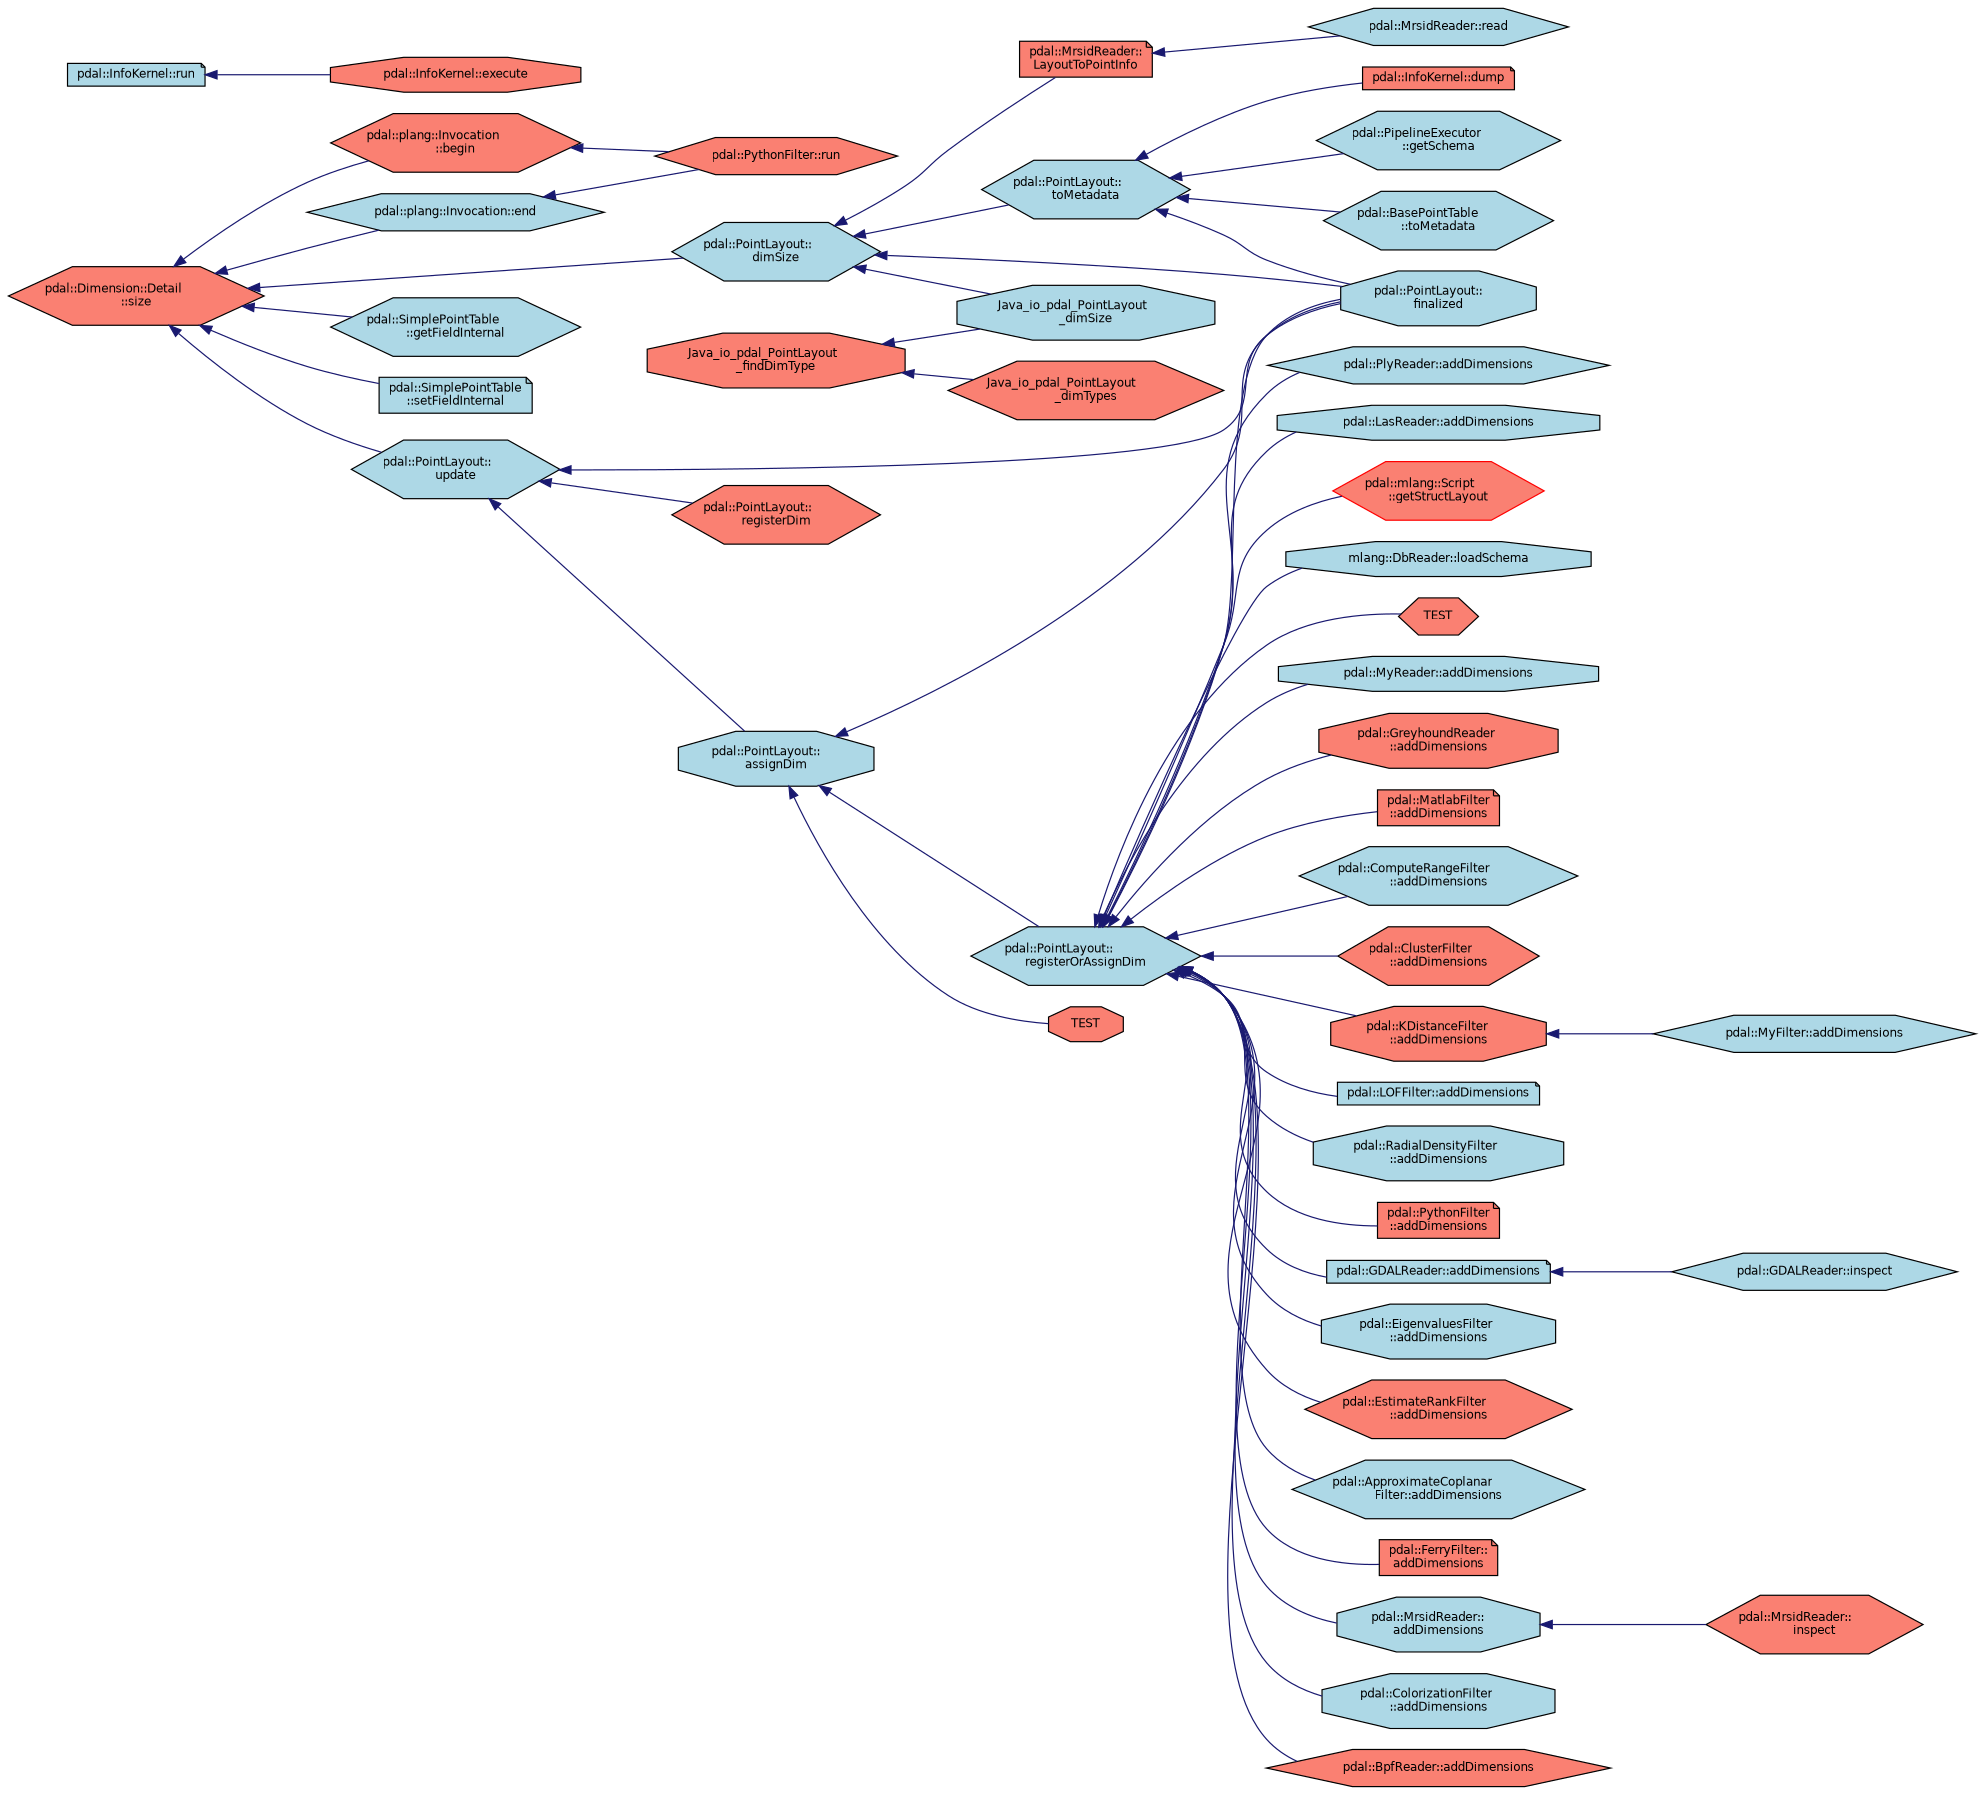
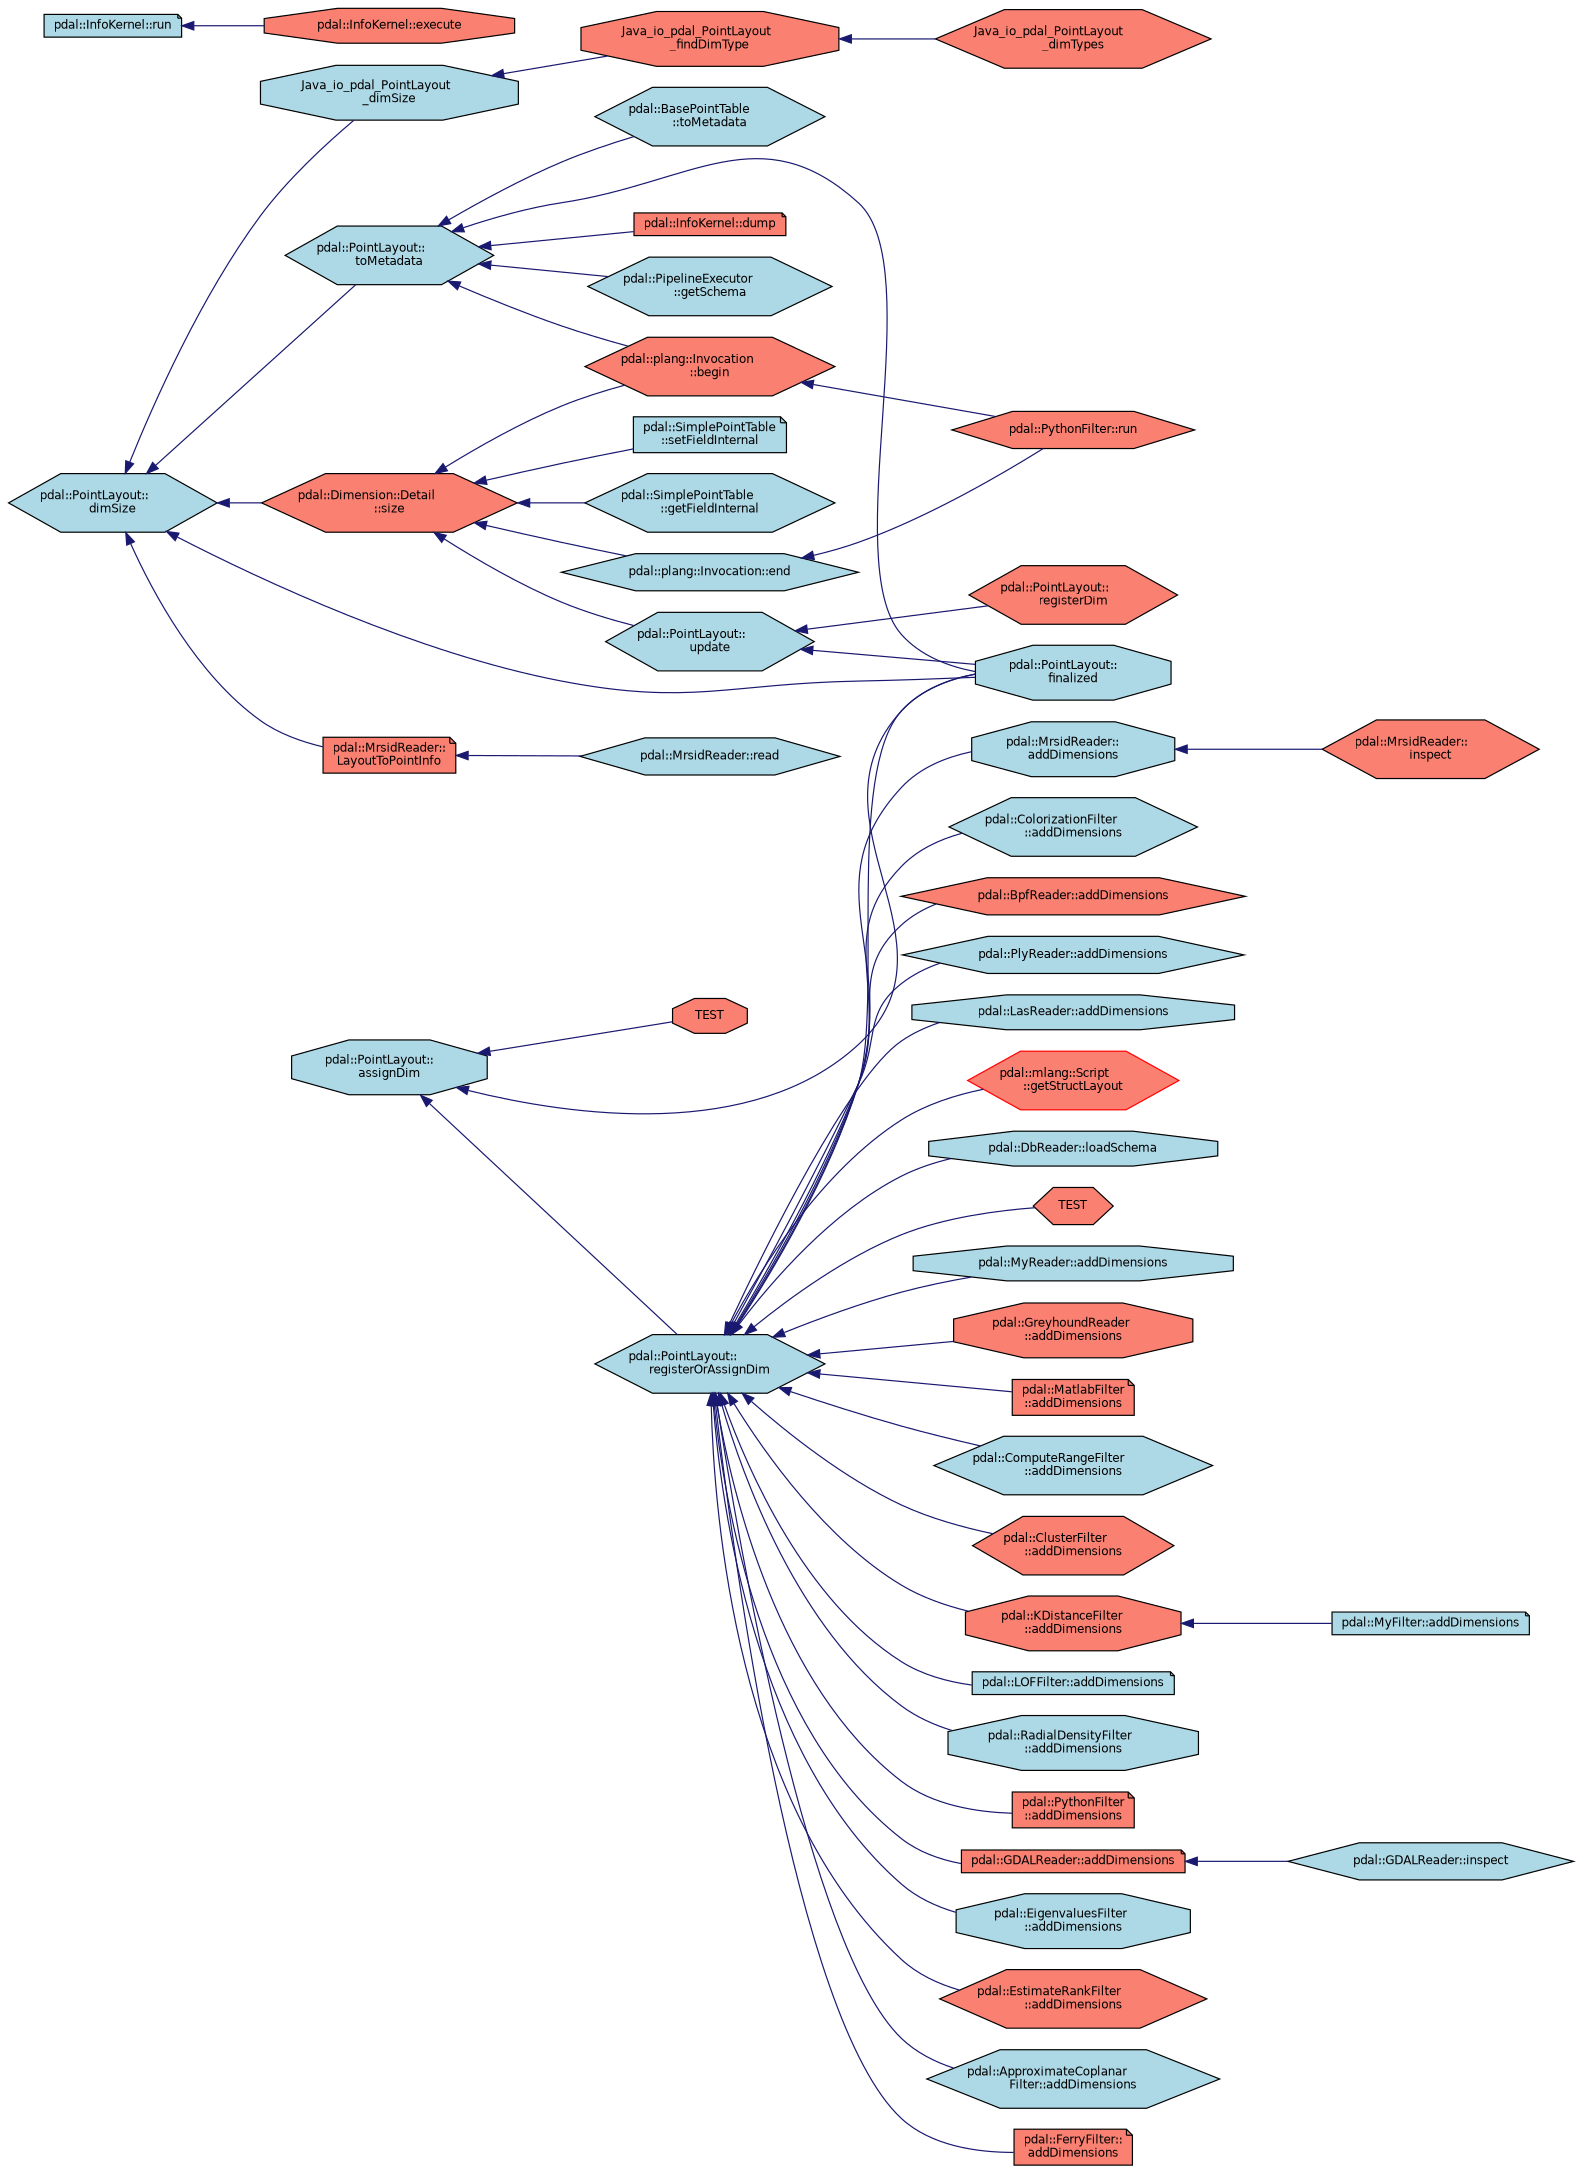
(471, 273) -> (246, 503)
none -> (542, 319)
(937, 336) -> (555, 65)
(1438, 559) -> (1073, 1149)
(621, 619) -> none
(1815, 1034) -> (1431, 1623)
(1438, 1272) -> (1073, 1861)
(1438, 1701) -> (1073, 827)
